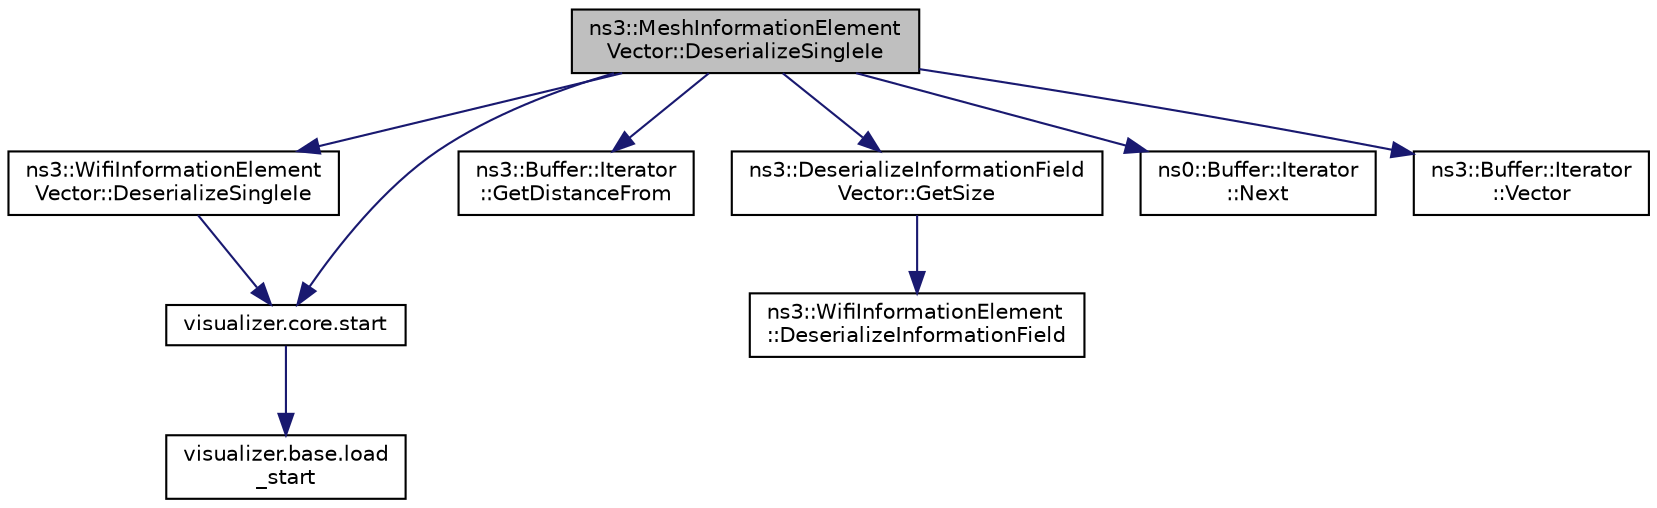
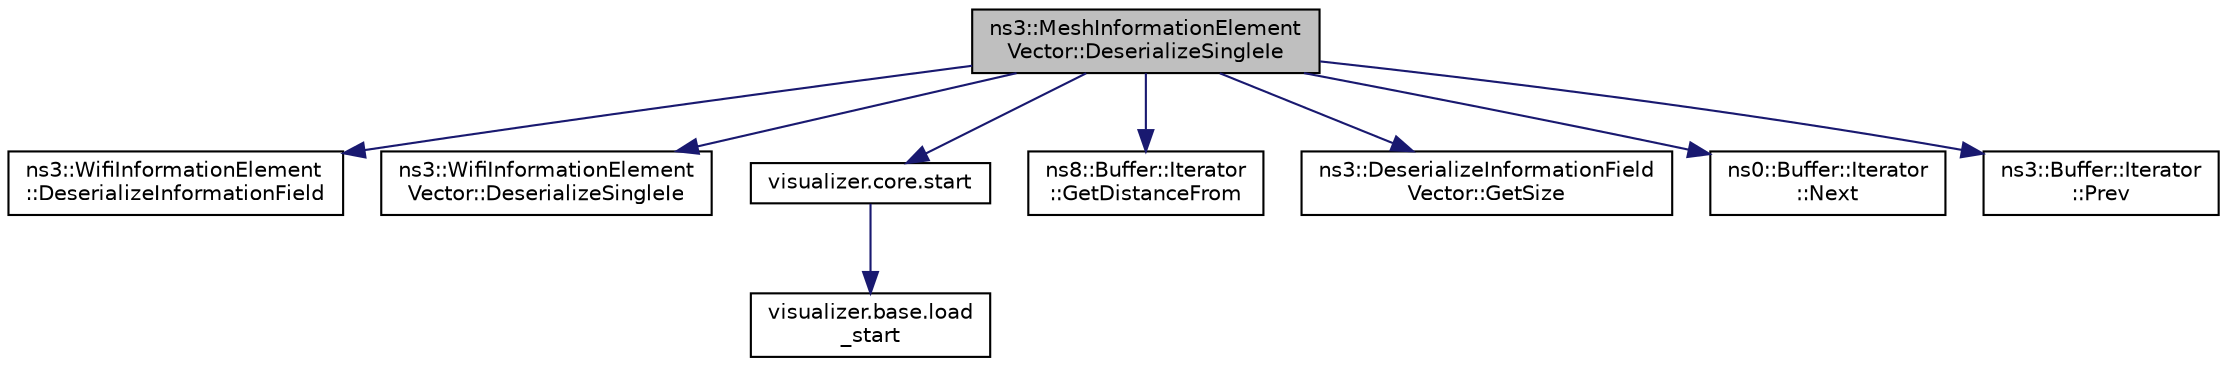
(576, 183) -> (1146, 183)
(1531, 183) -> (2101, 183)
(917, 243) -> (668, 107)
(228, 251) -> none
